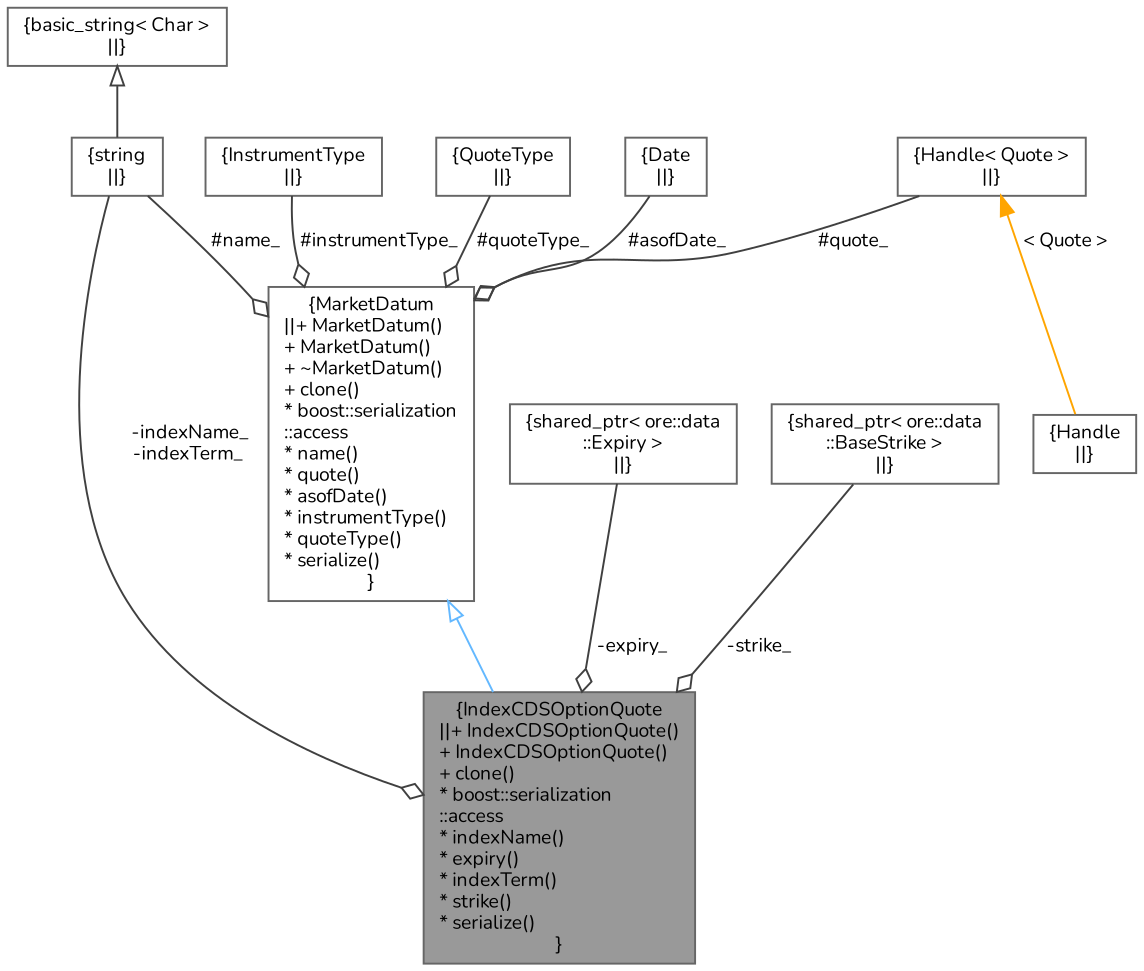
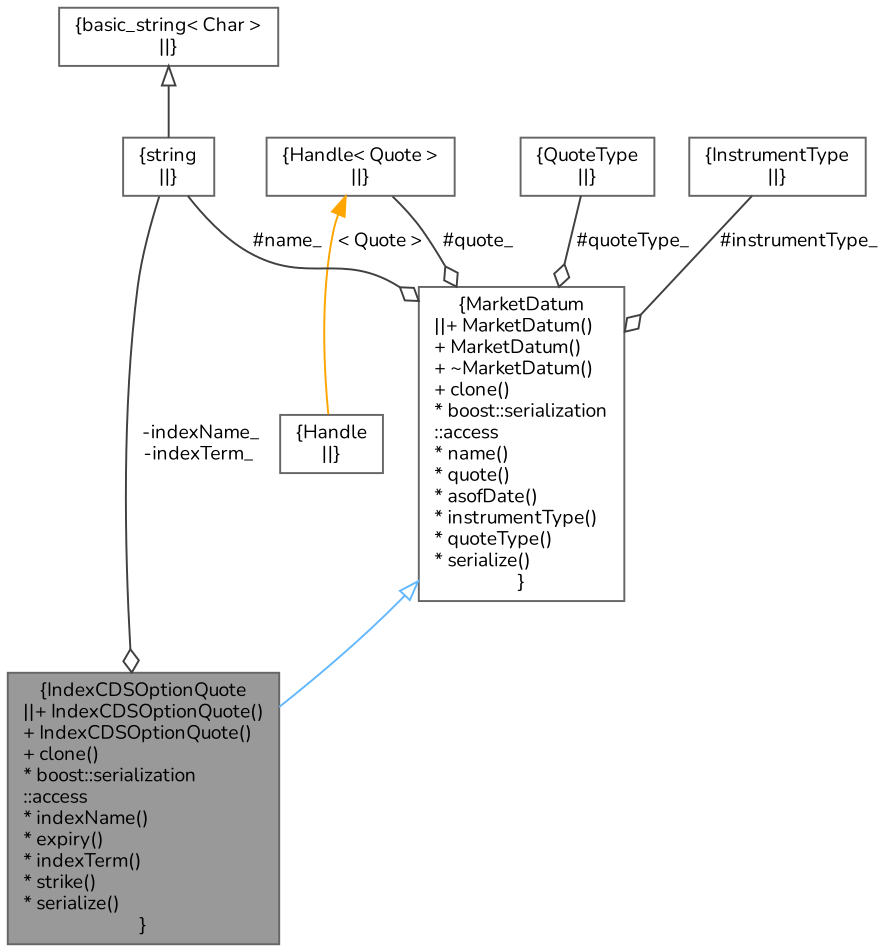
(666, 167) -> none
(623, 444) -> none
(885, 444) -> none
